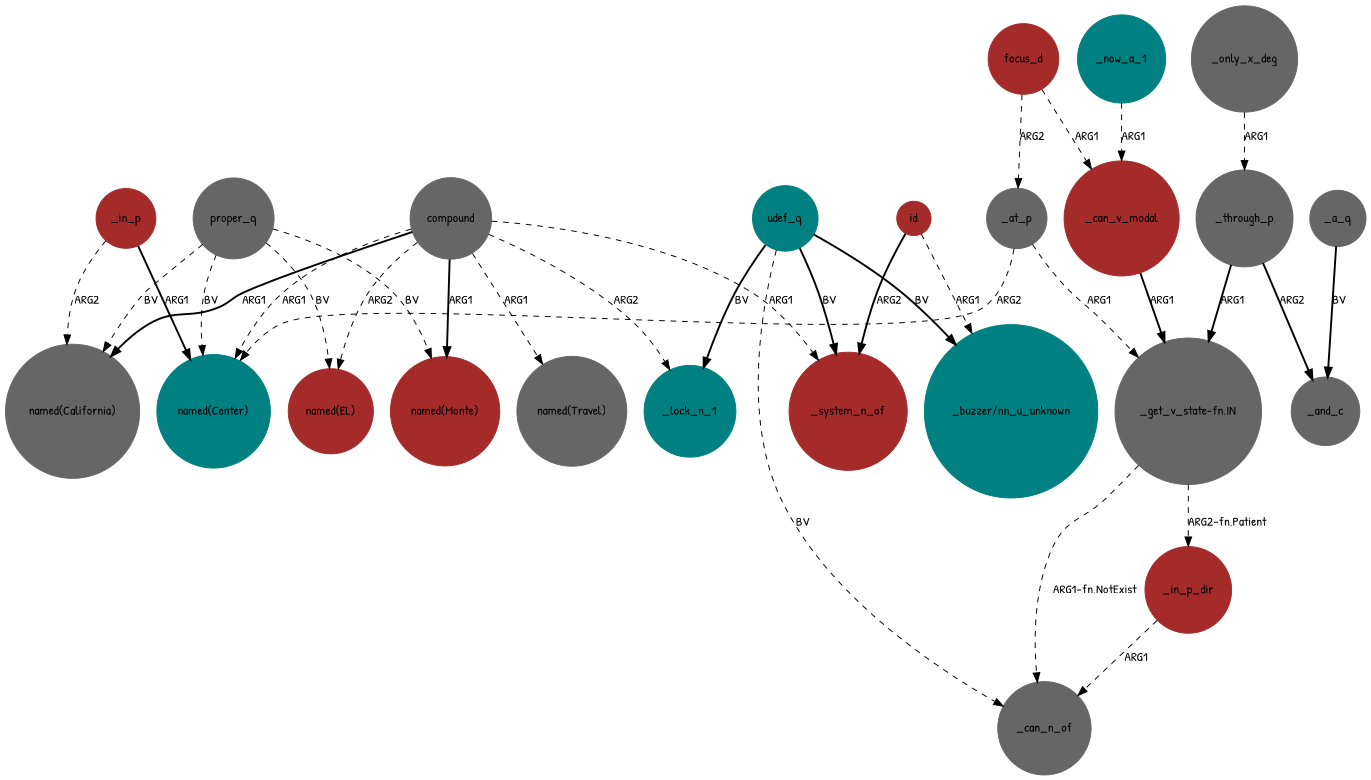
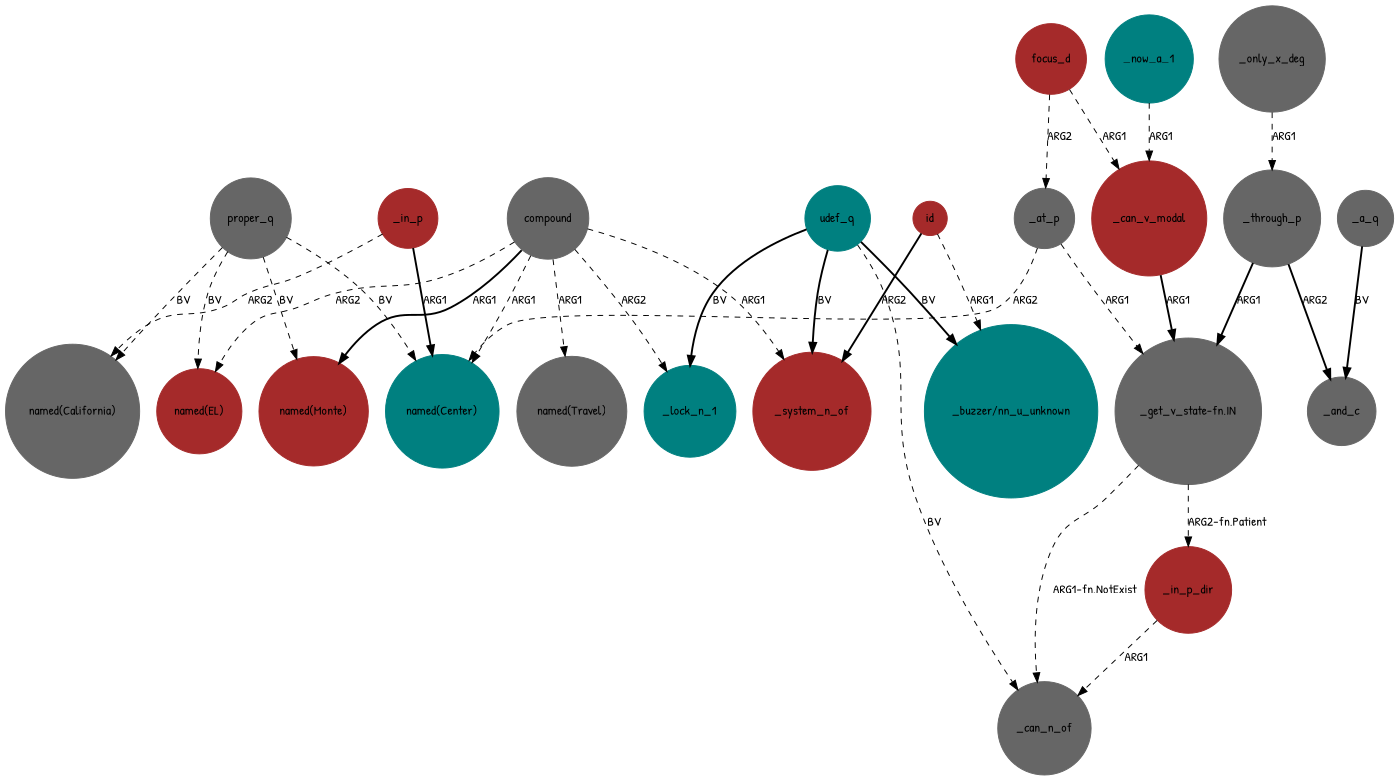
(261, 285) -> none
